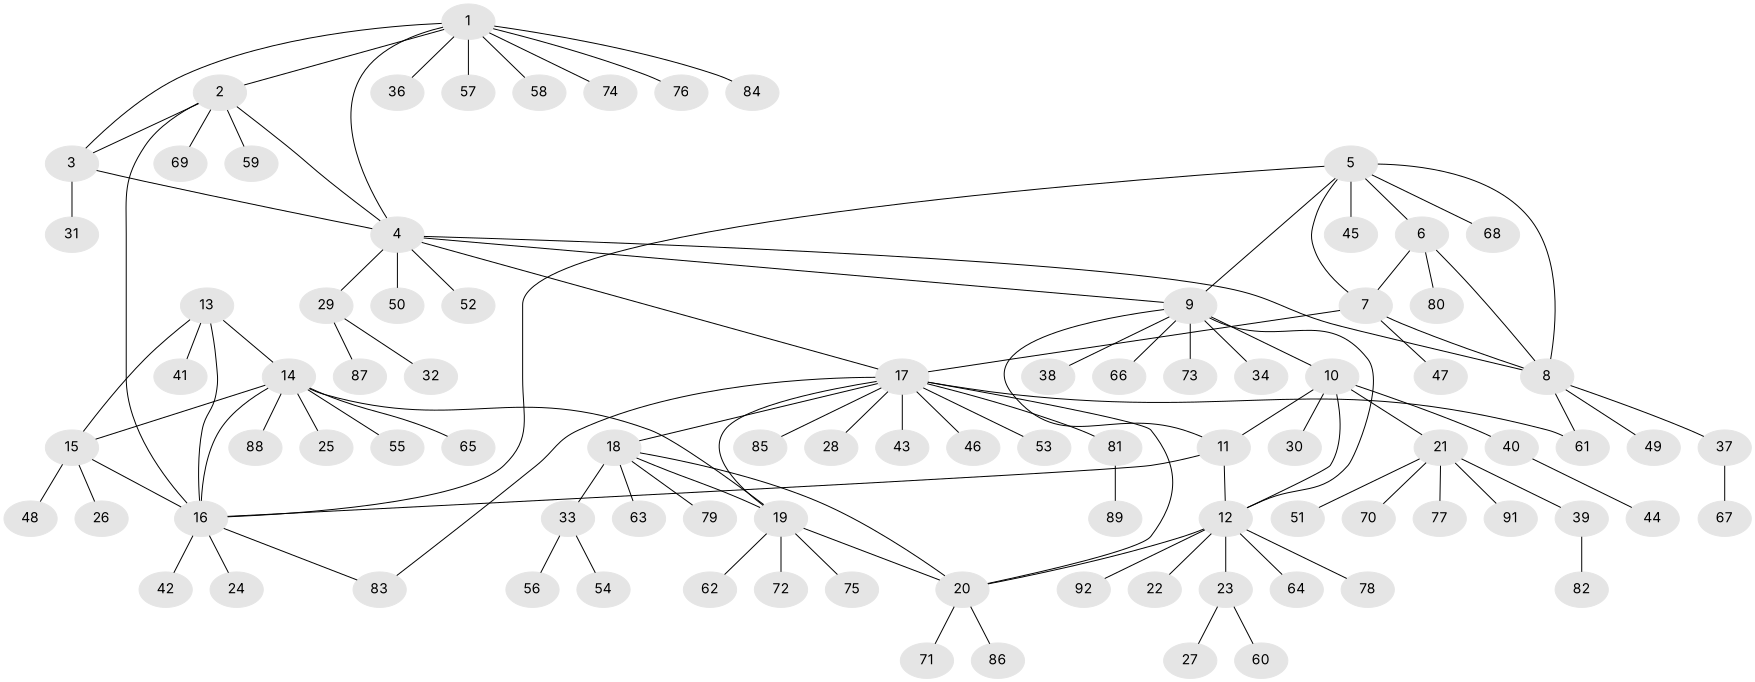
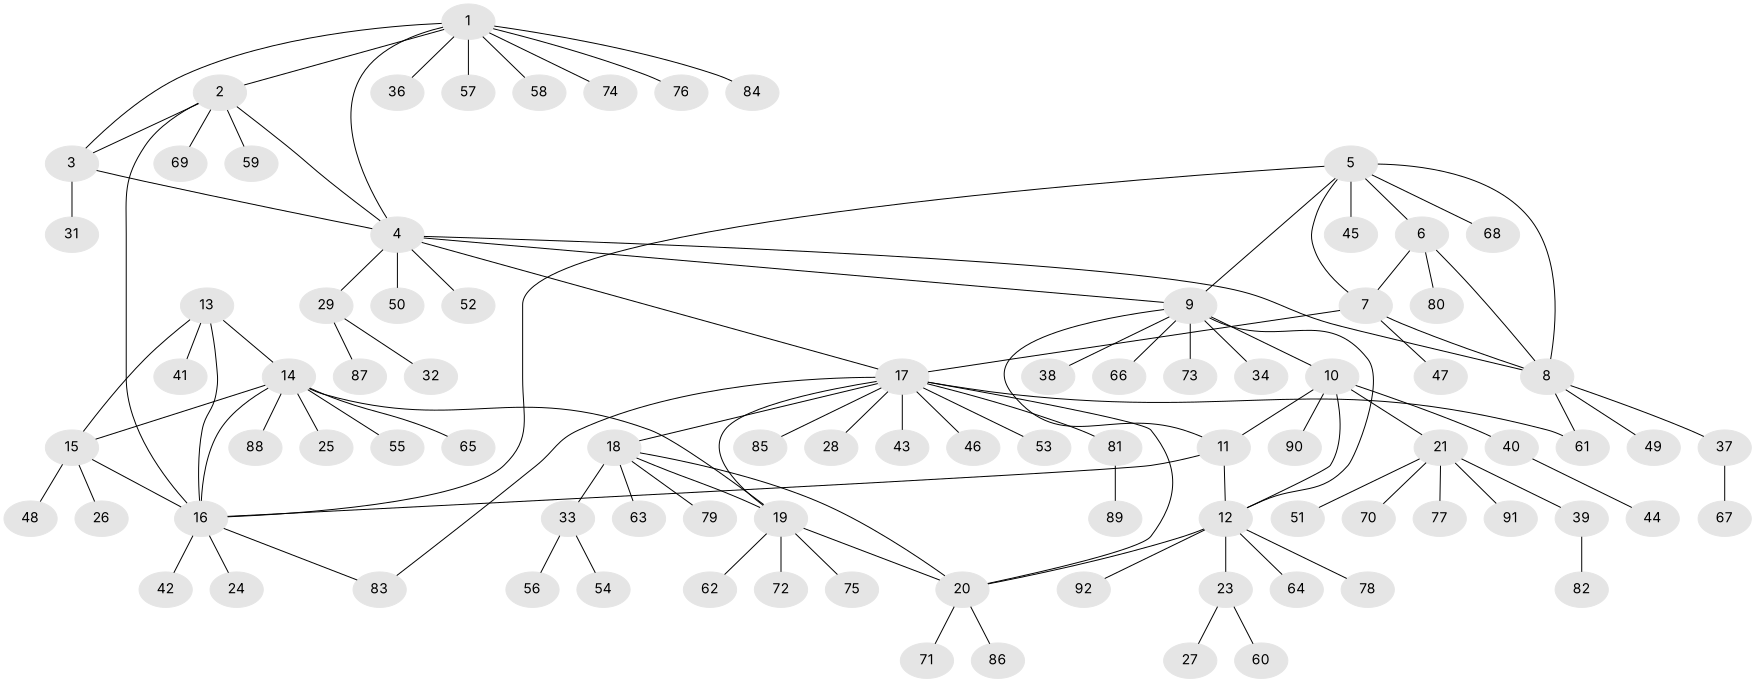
(1295, 448) -> (1295, 448)
(1155, 590) -> none
